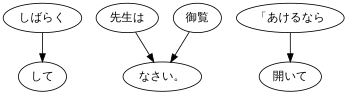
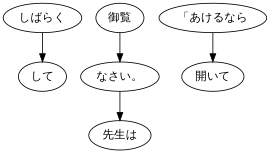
(143, 44) -> (120, 102)
